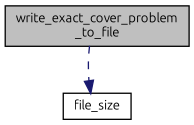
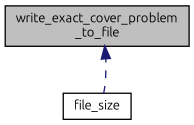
(88, 63) -> (106, 76)
